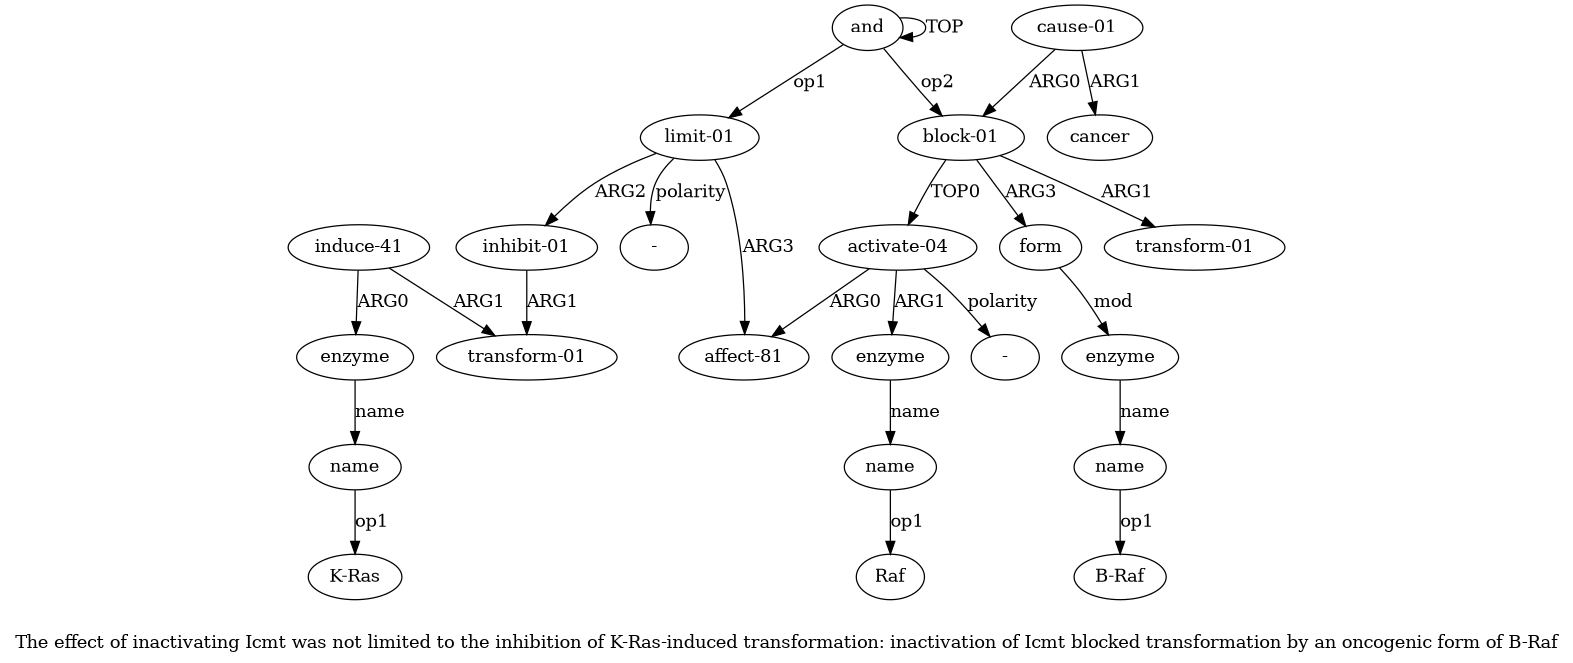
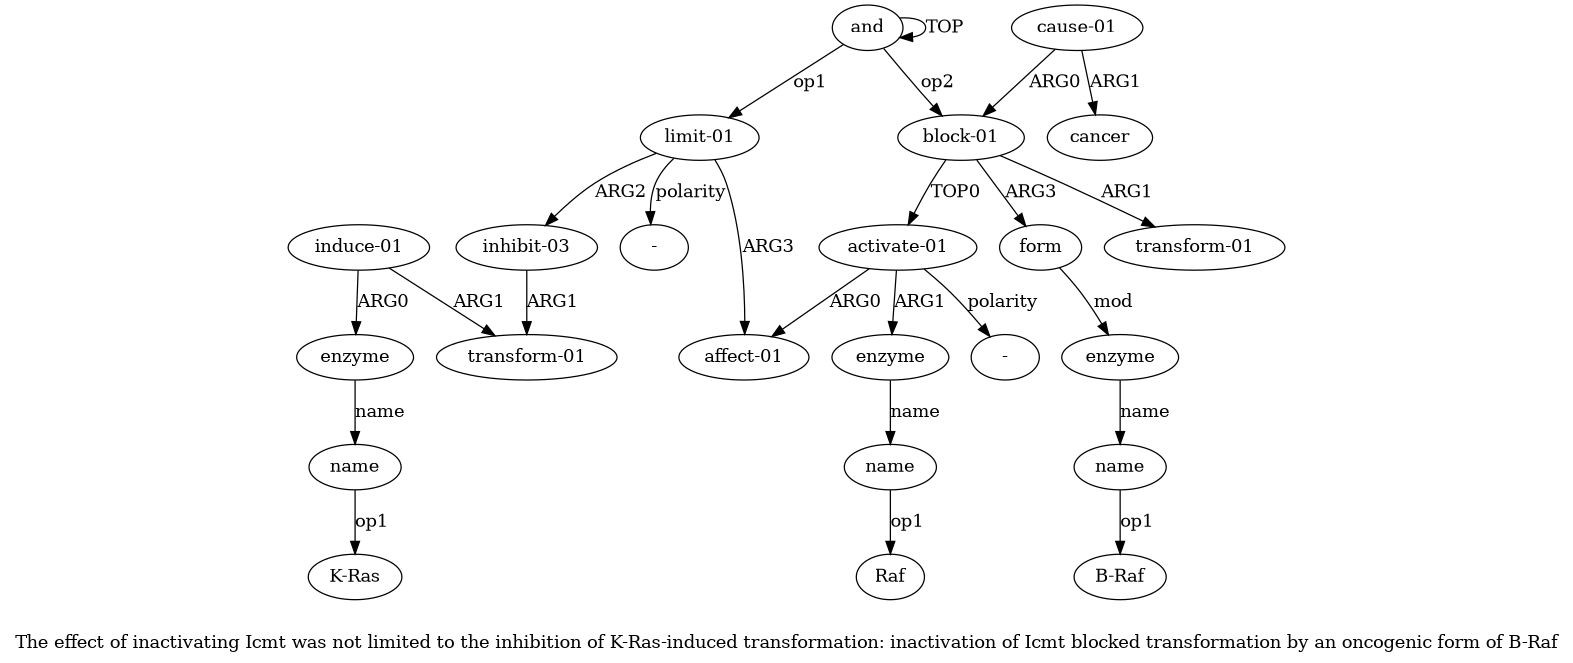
(359, 247) -> (359, 247)
(527, 247) -> (527, 247)
(898, 247) -> (898, 247)
(744, 357) -> (744, 357)
